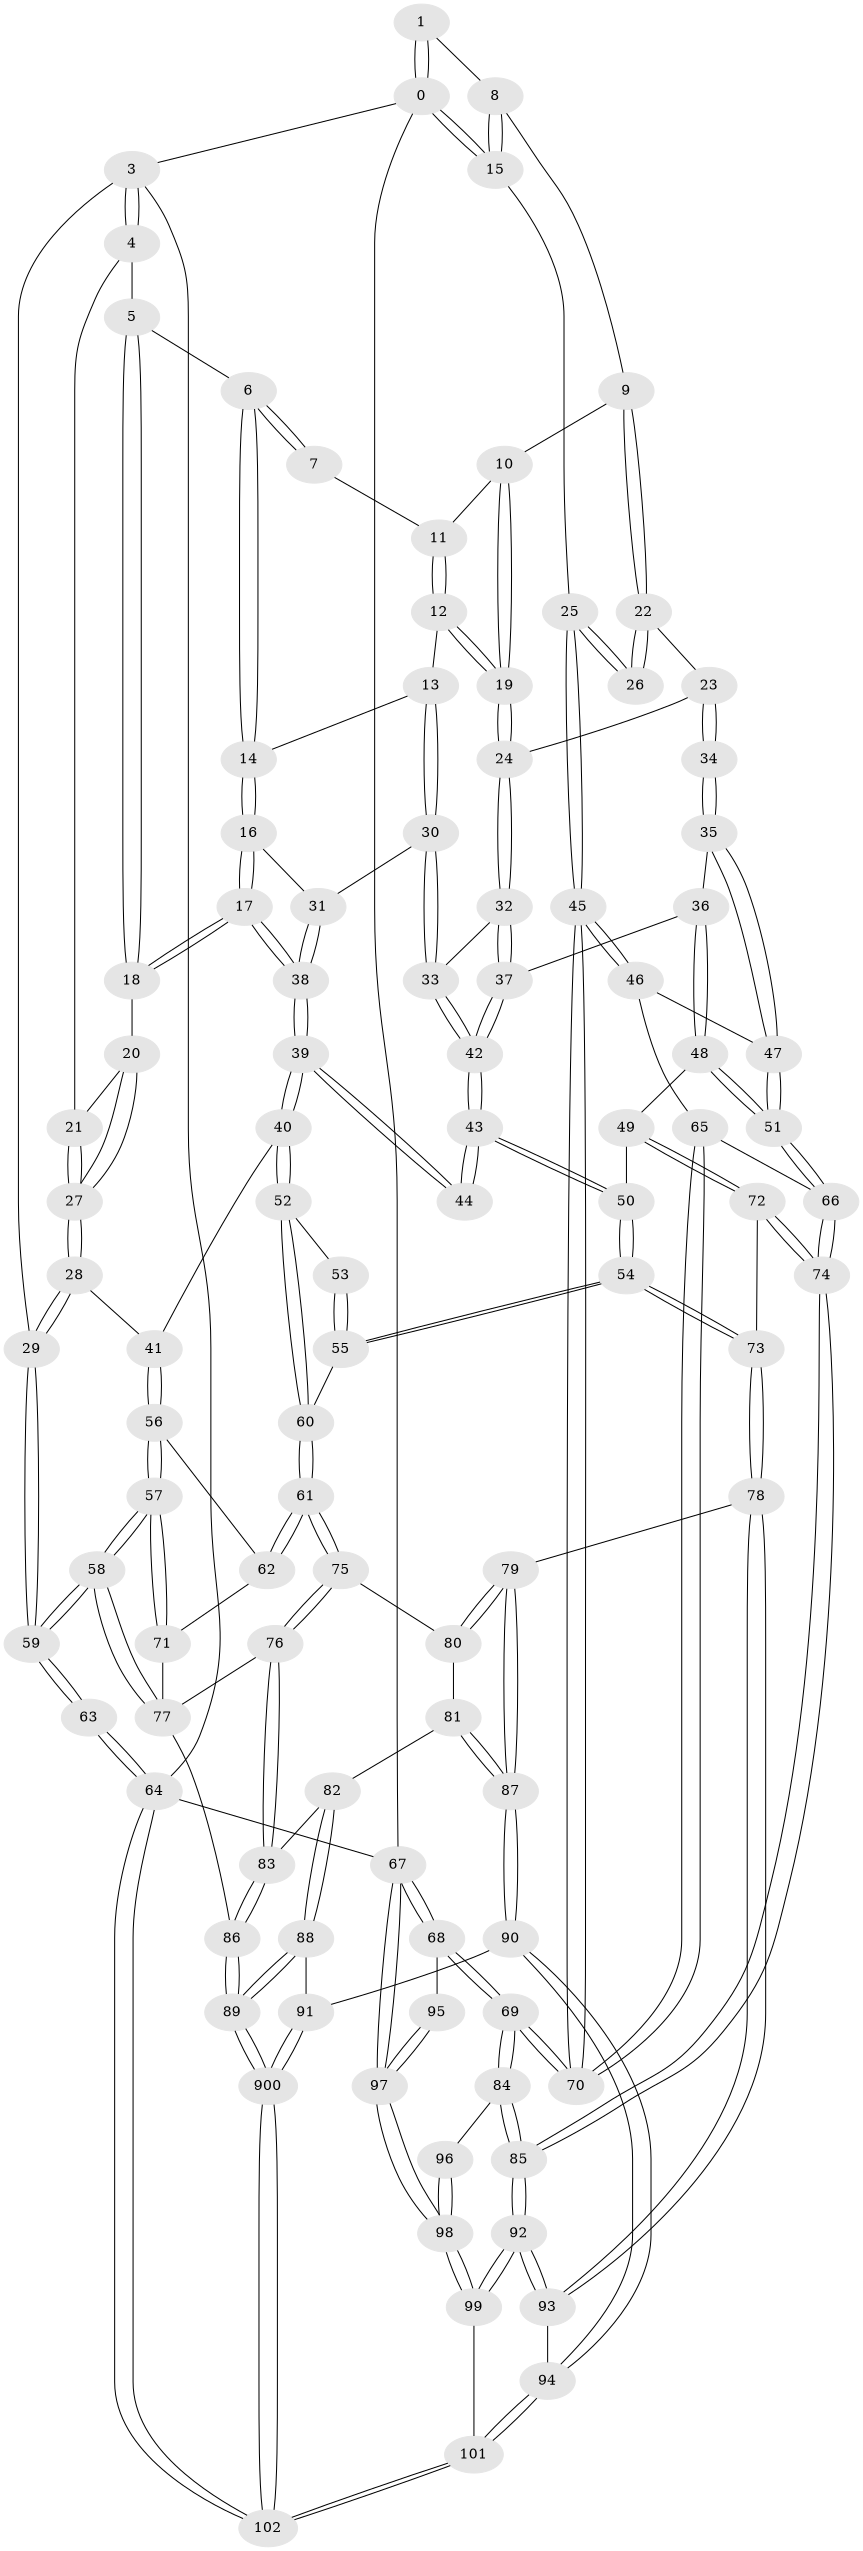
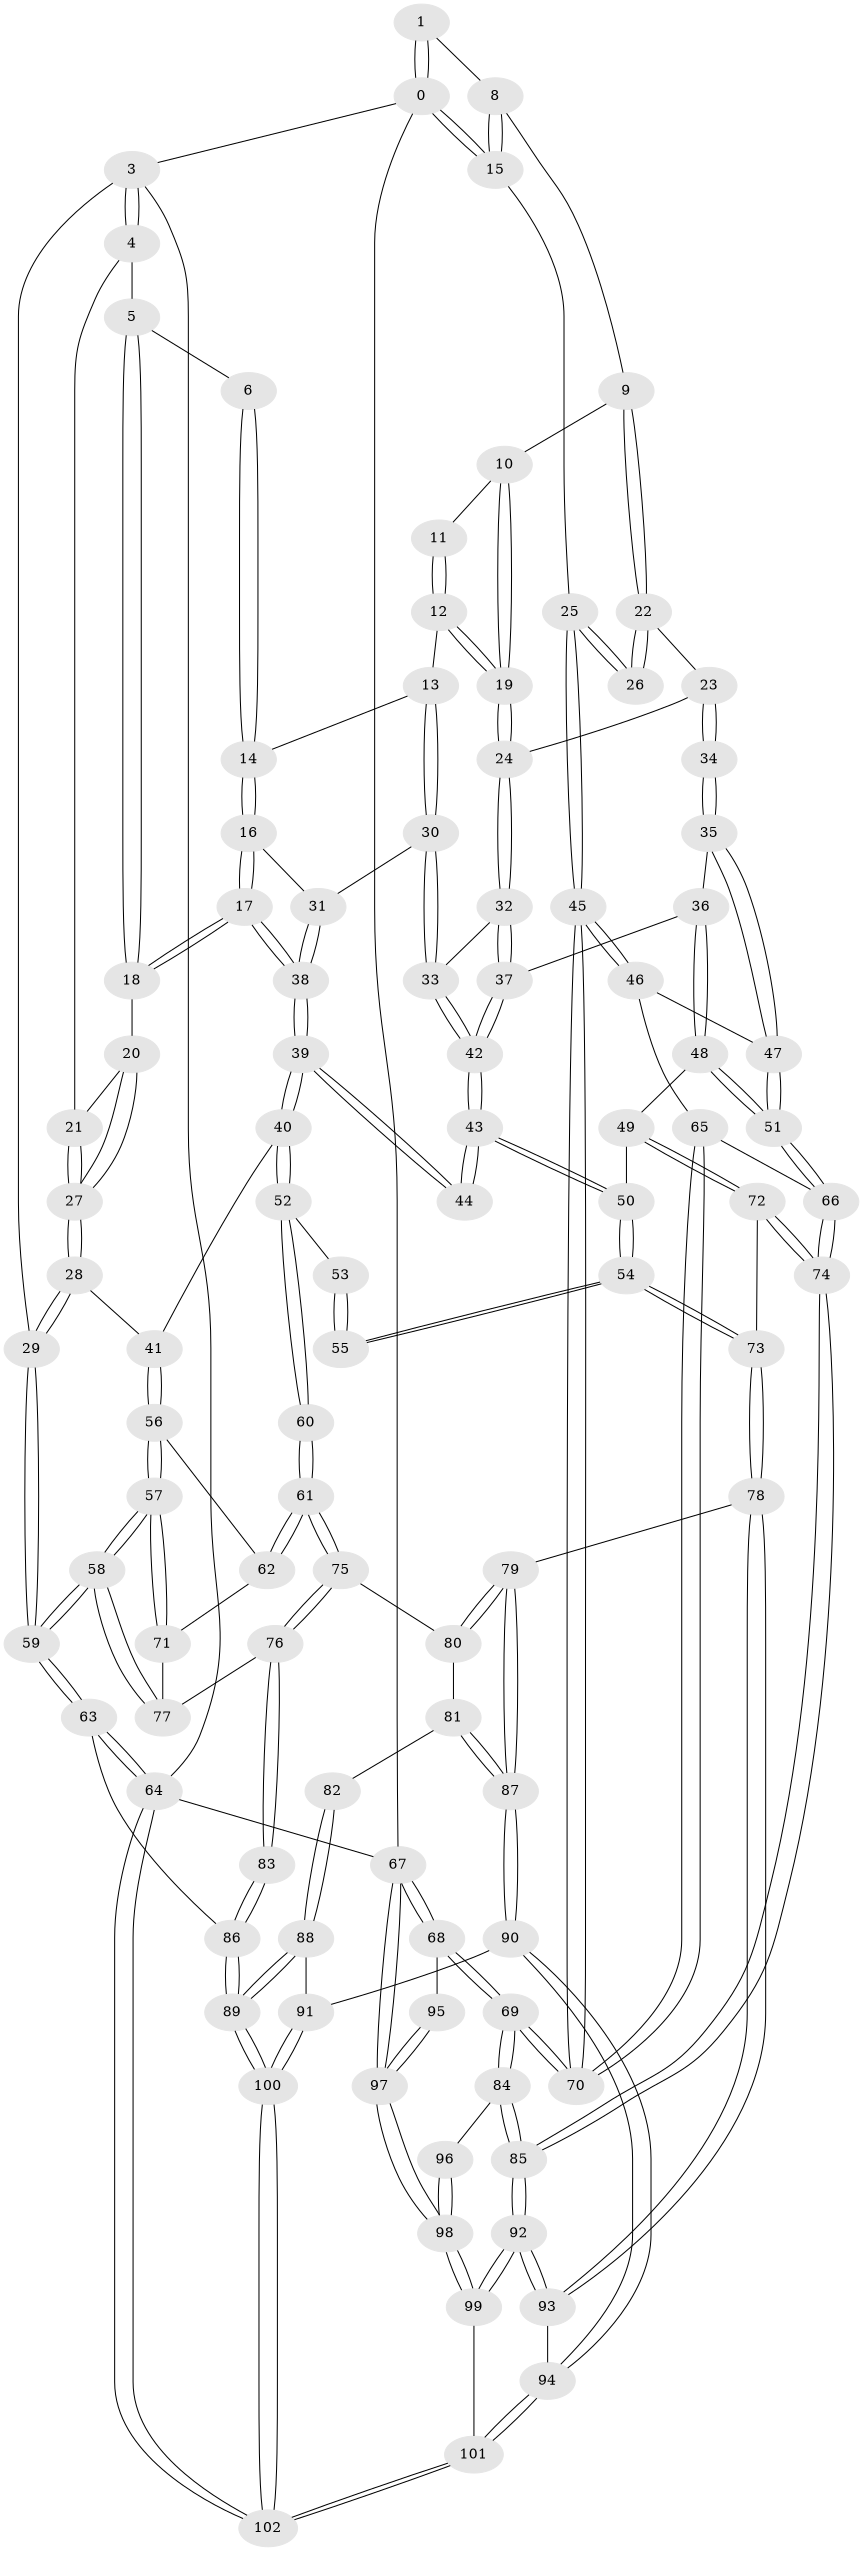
(314, 465) -> none
(324, 1386) -> none
(208, 1825) -> (138, 1840)
(300, 1828) -> none
(268, 2086) -> (268, 2086)
